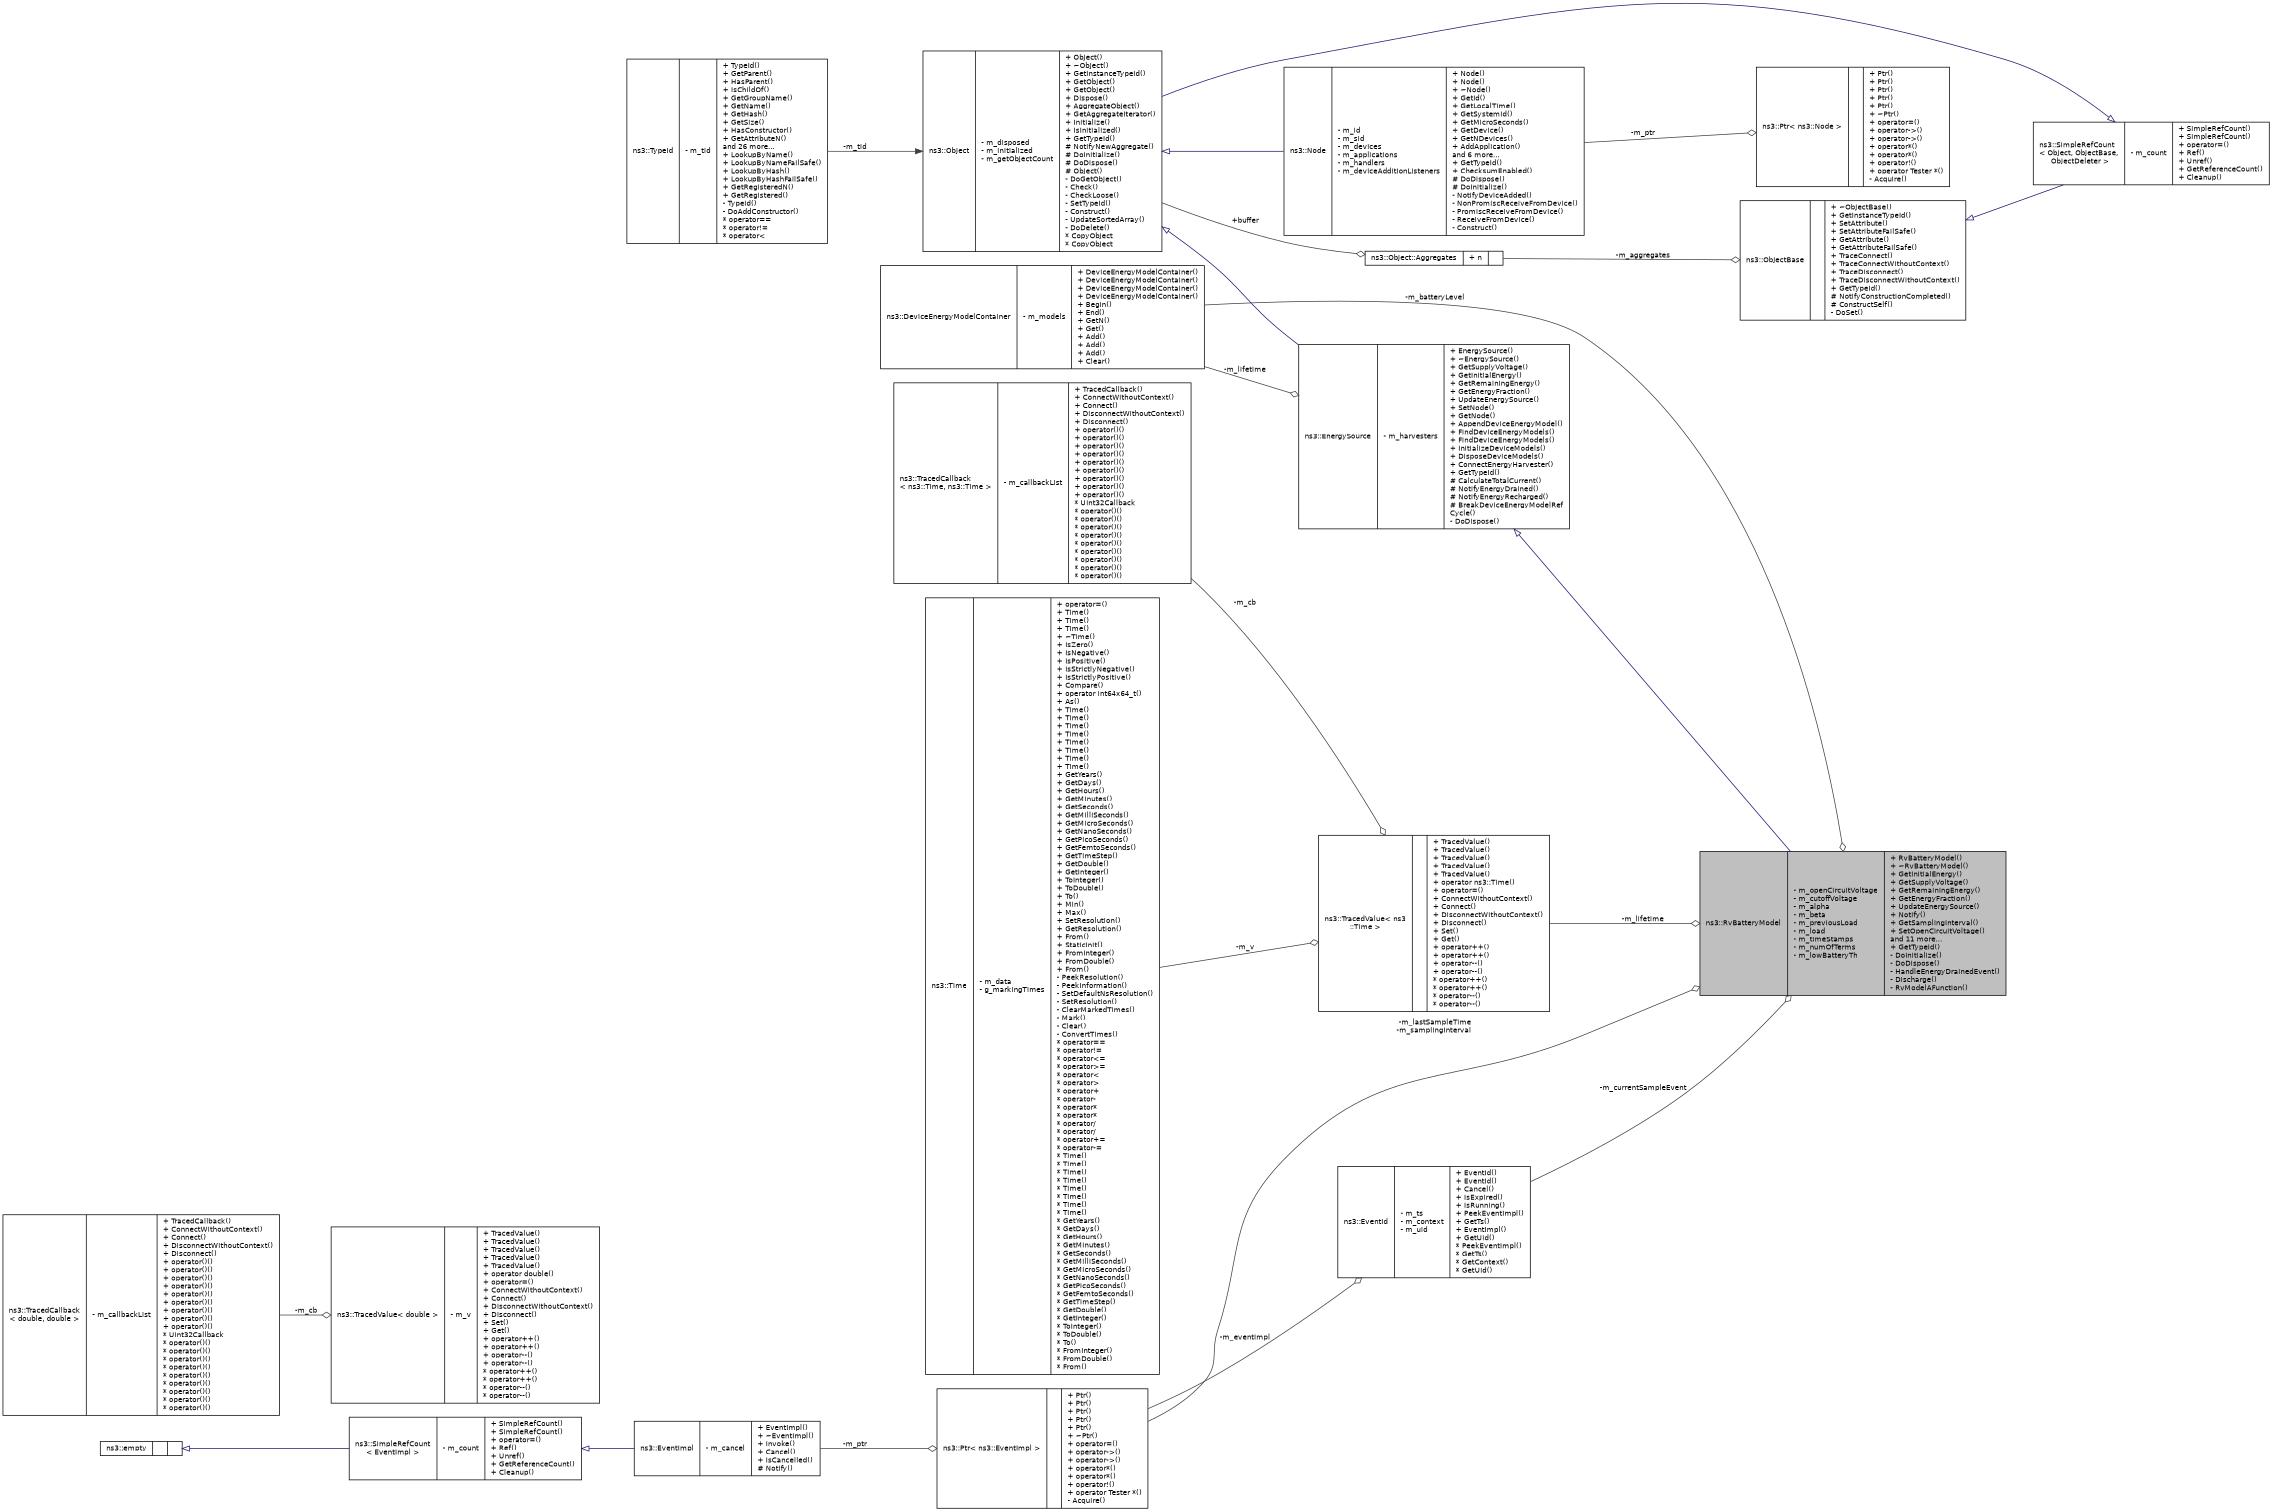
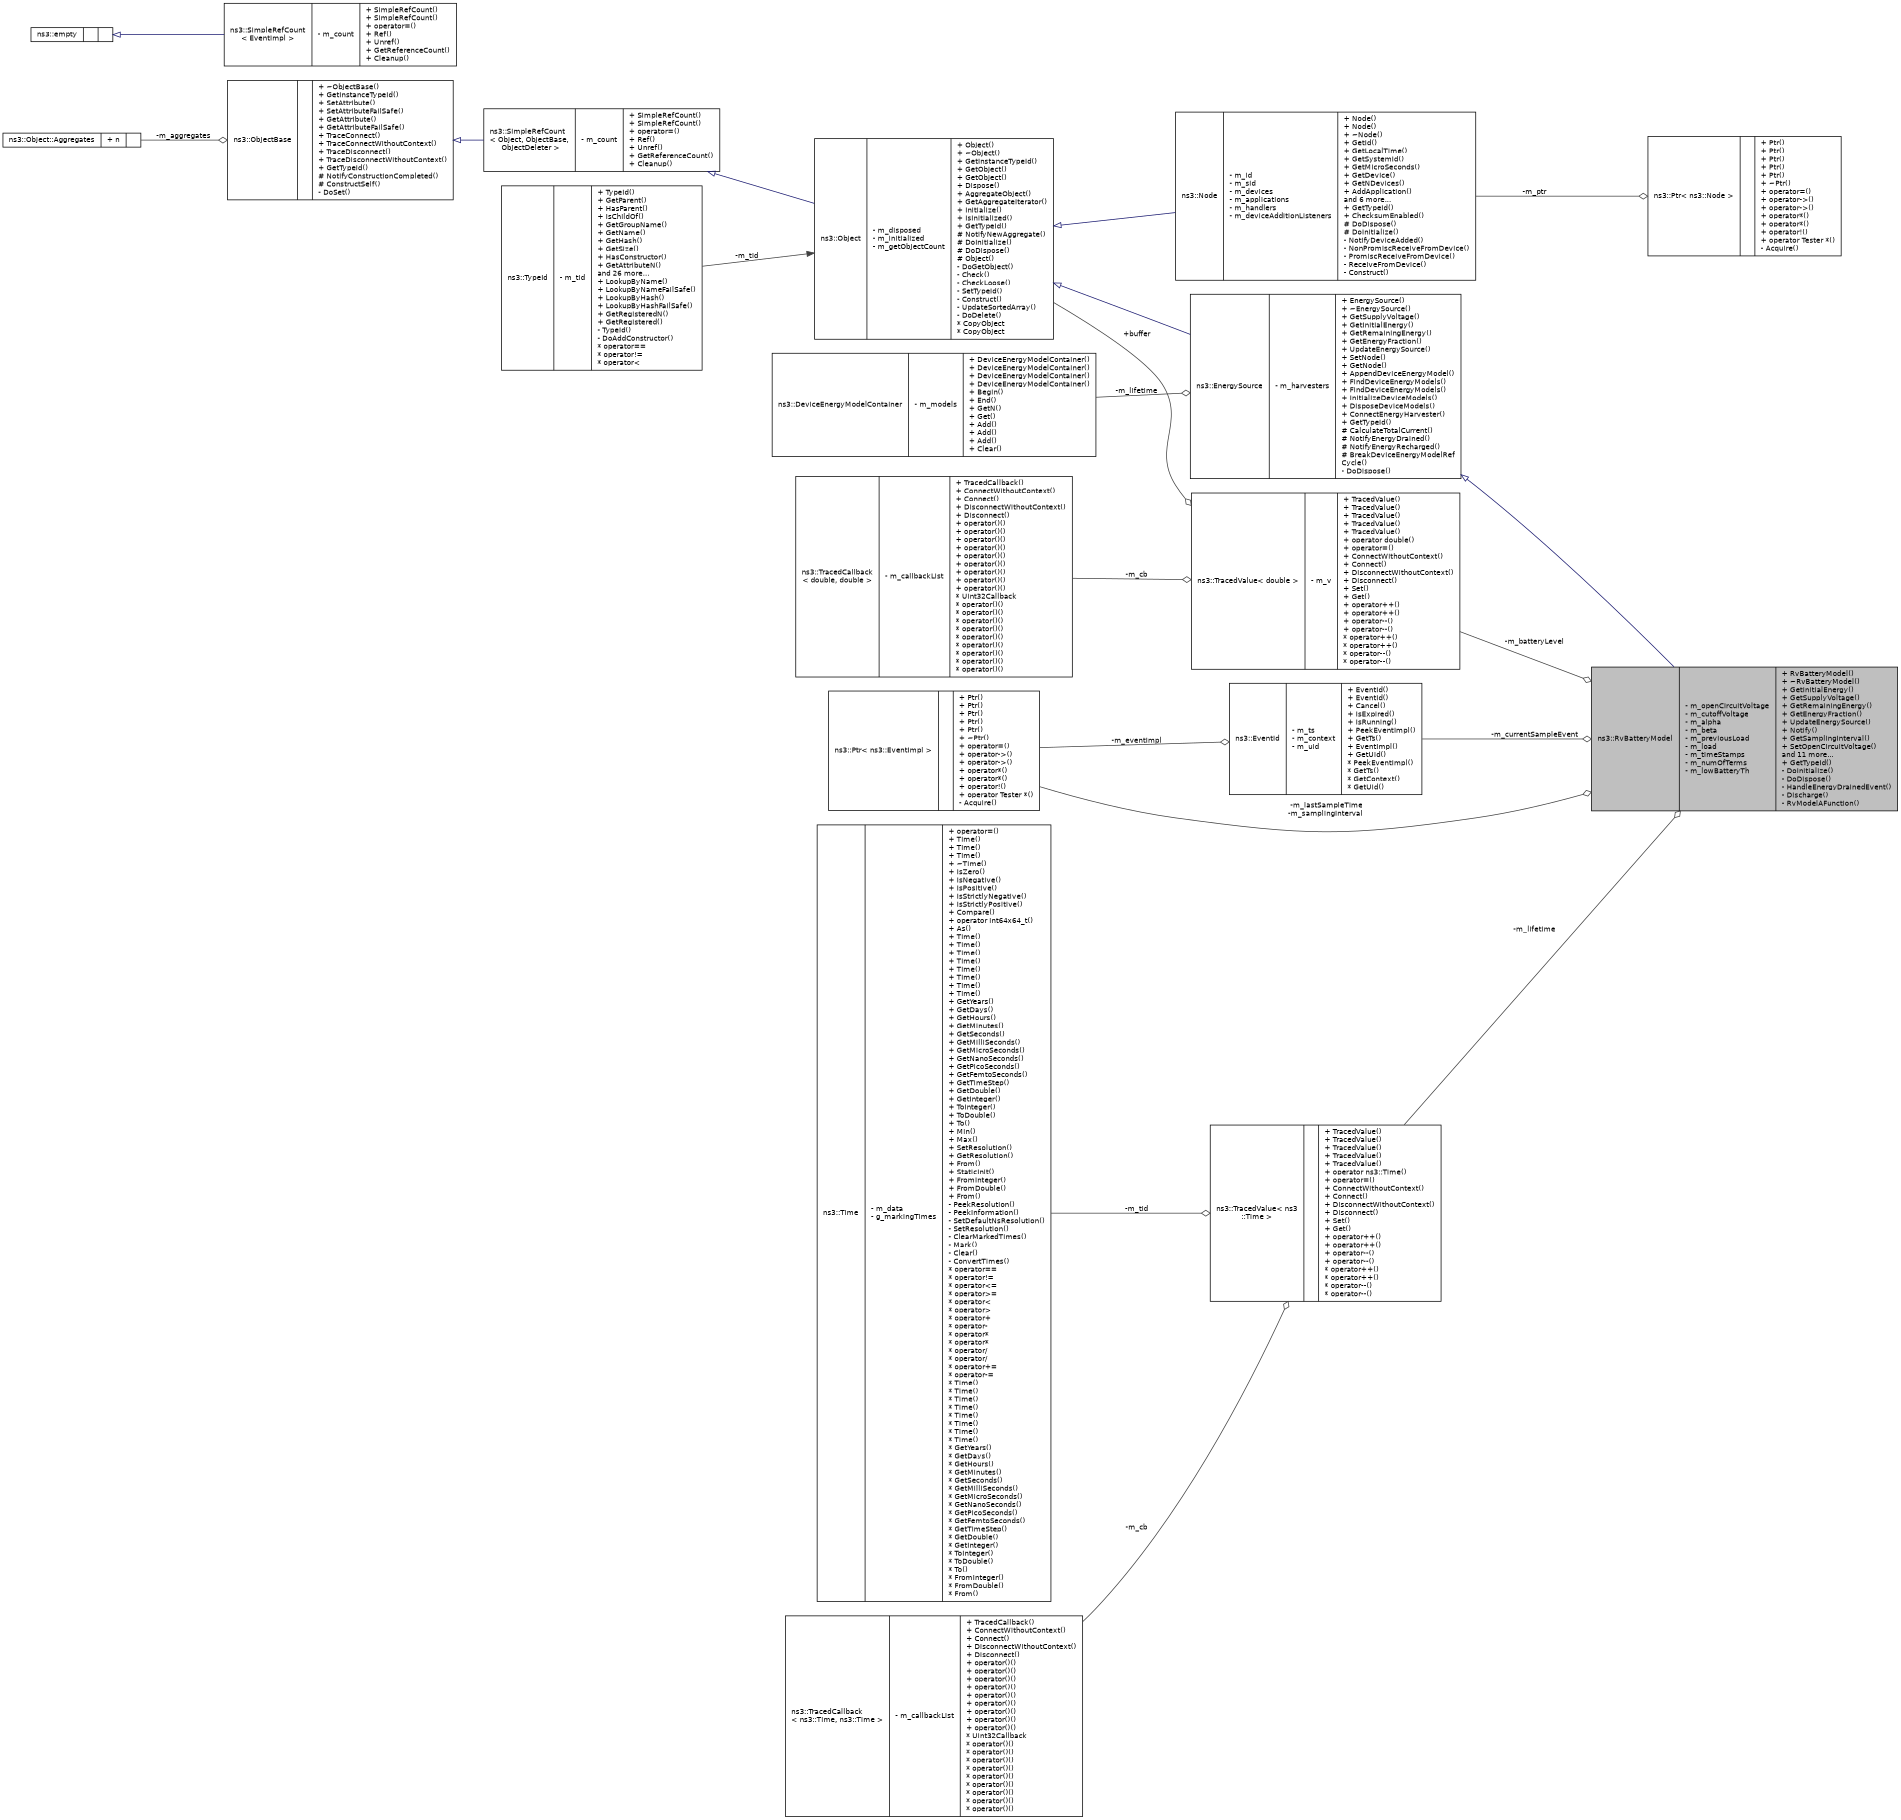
(1257, 235) -> (1157, 378)
(1658, 403) -> (1521, 655)
(1244, 947) -> (1136, 1209)
(727, 1449) -> none
